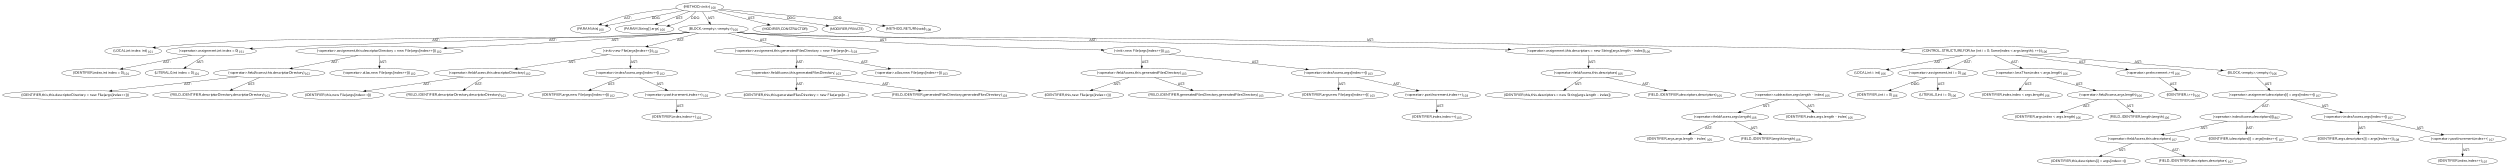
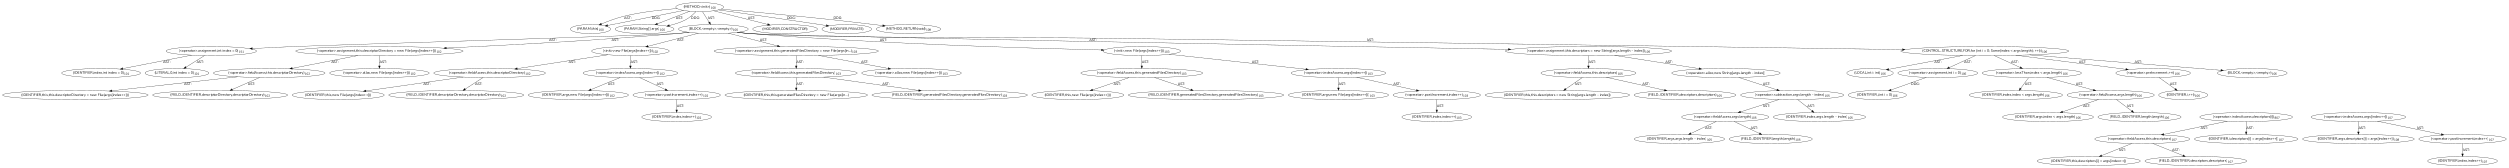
(133, 51) -> none
none -> (1726, 73)
(1938, 95) -> none
(2275, 95) -> none
